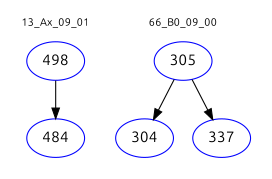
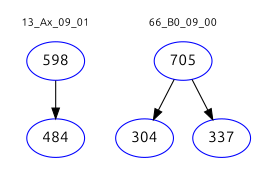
(56, 61) -> (56, 61)
(183, 61) -> (183, 61)
